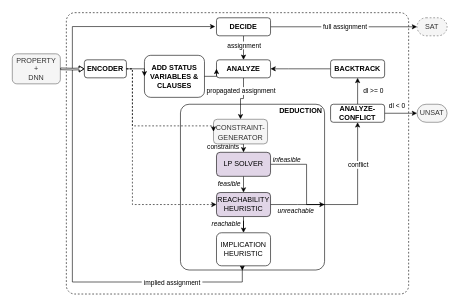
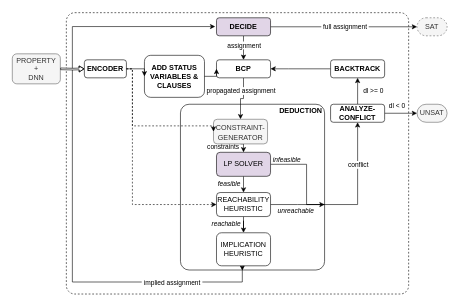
(243, 27) -> (243, 27)
(243, 69) -> (243, 69)
(243, 204) -> (243, 204)
